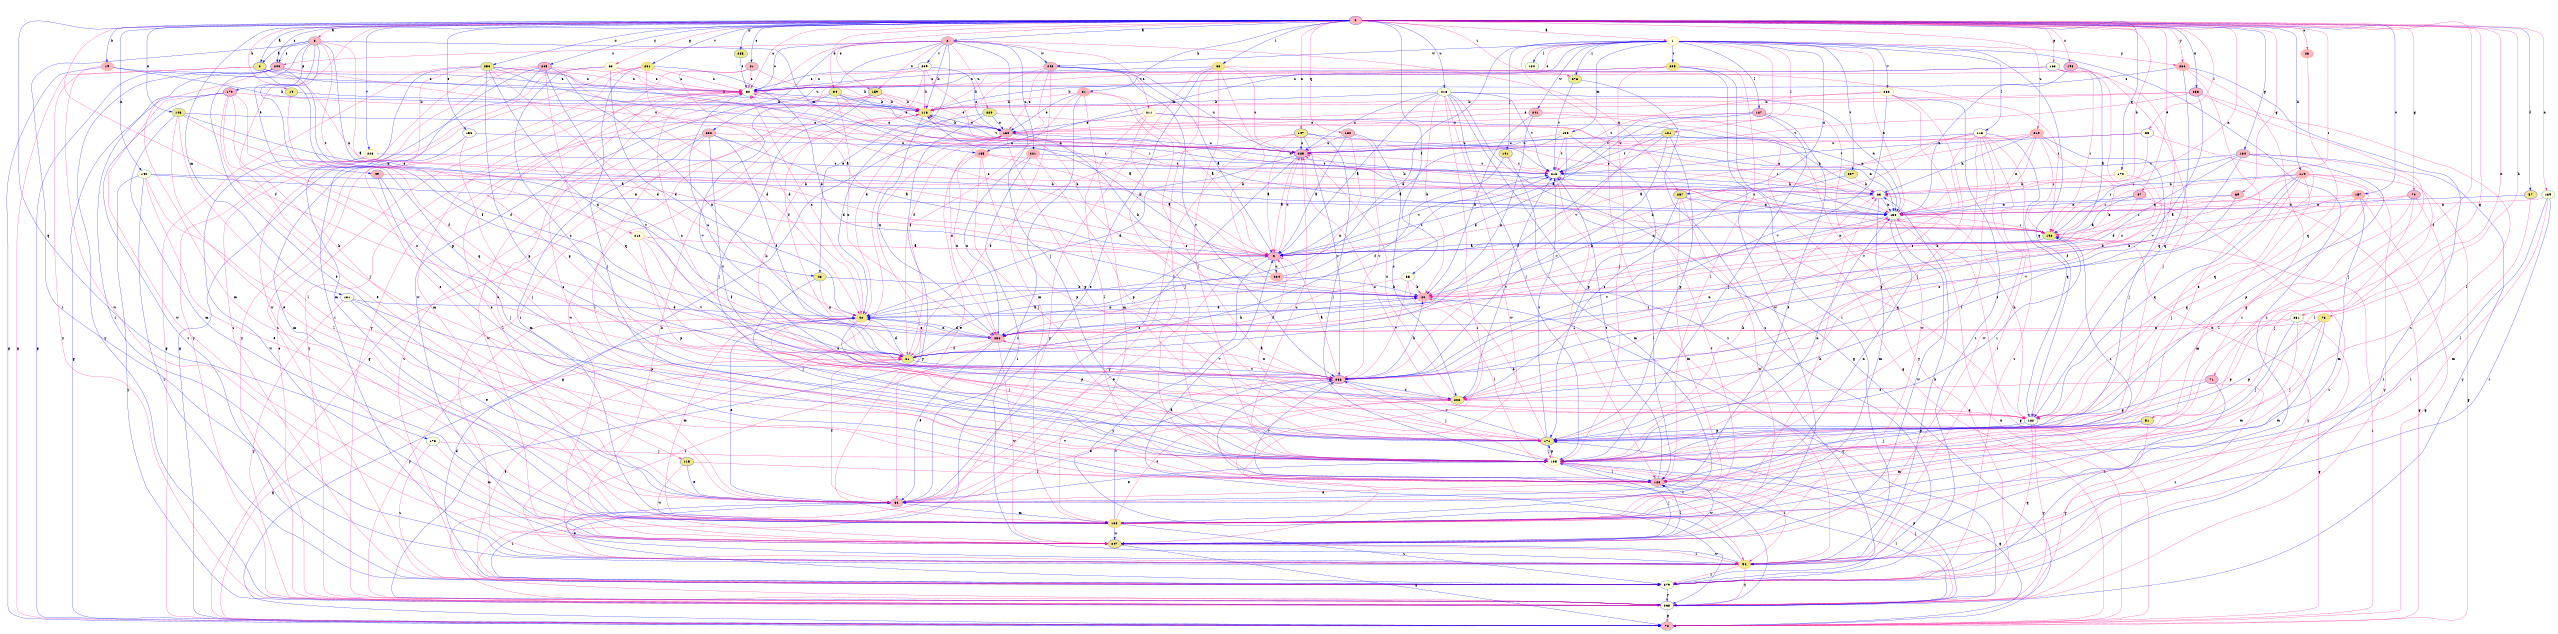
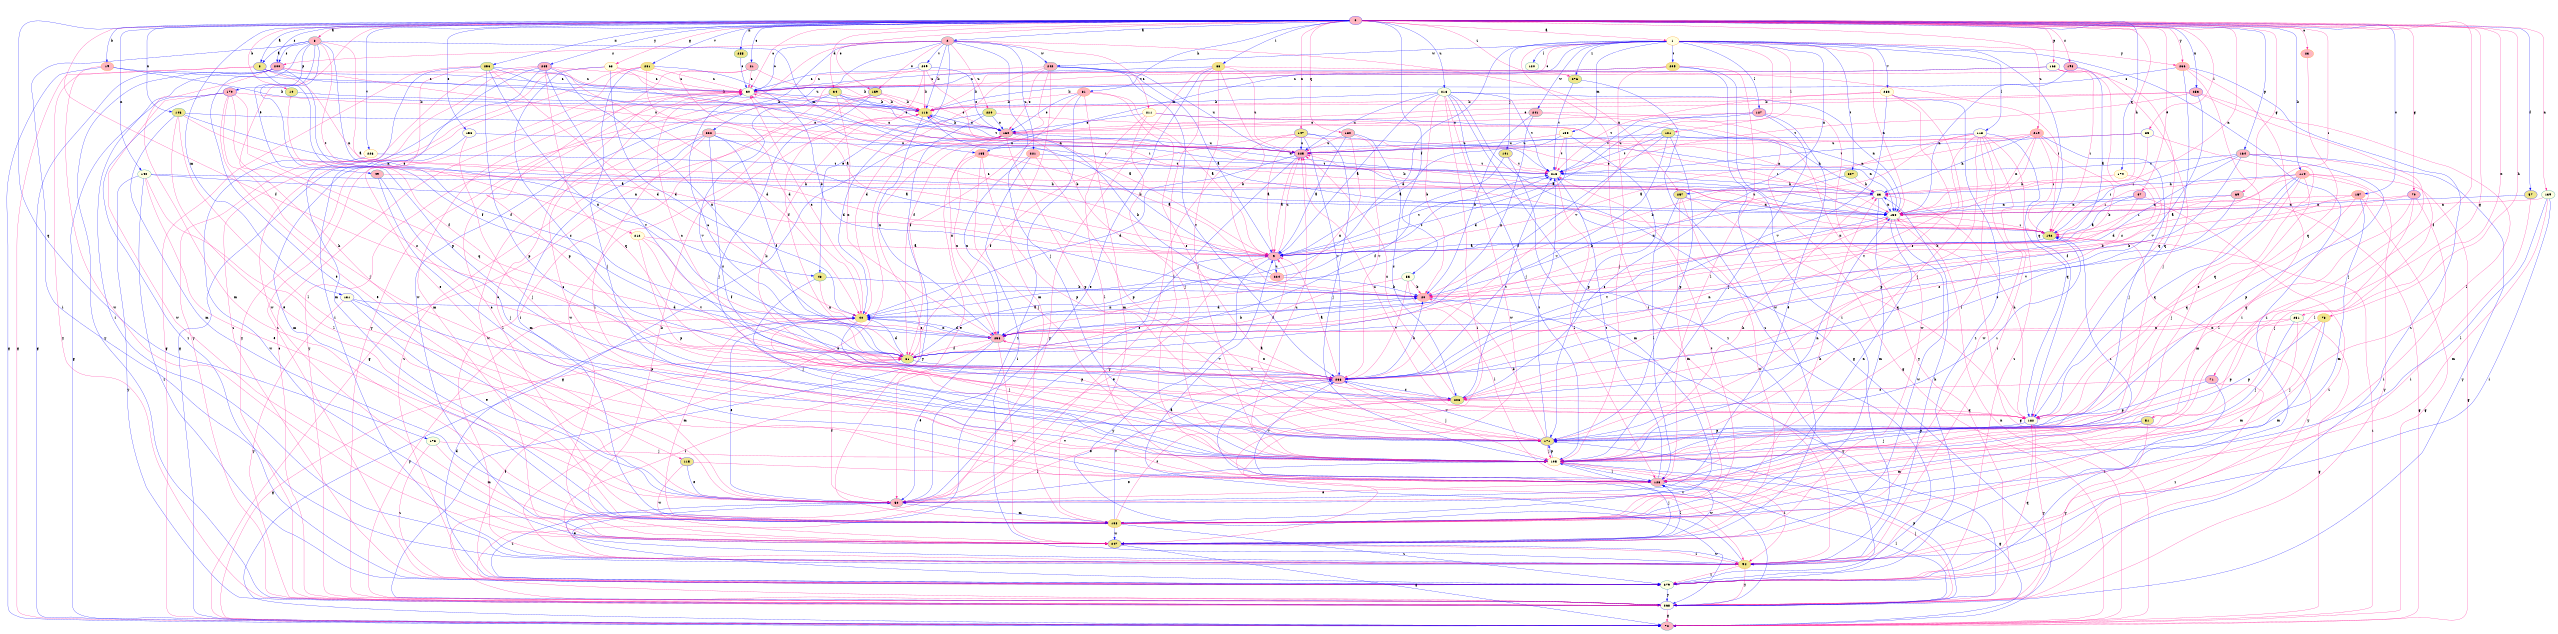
(617, 81) -> none
